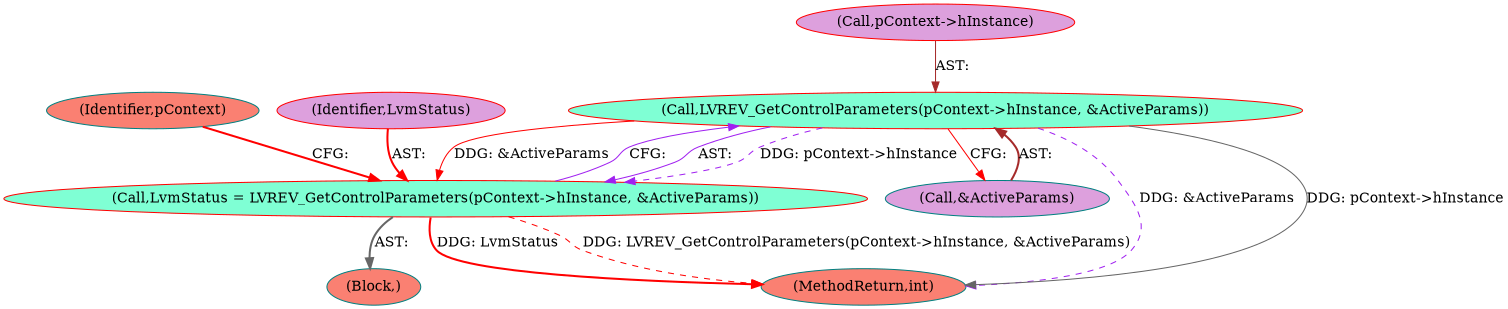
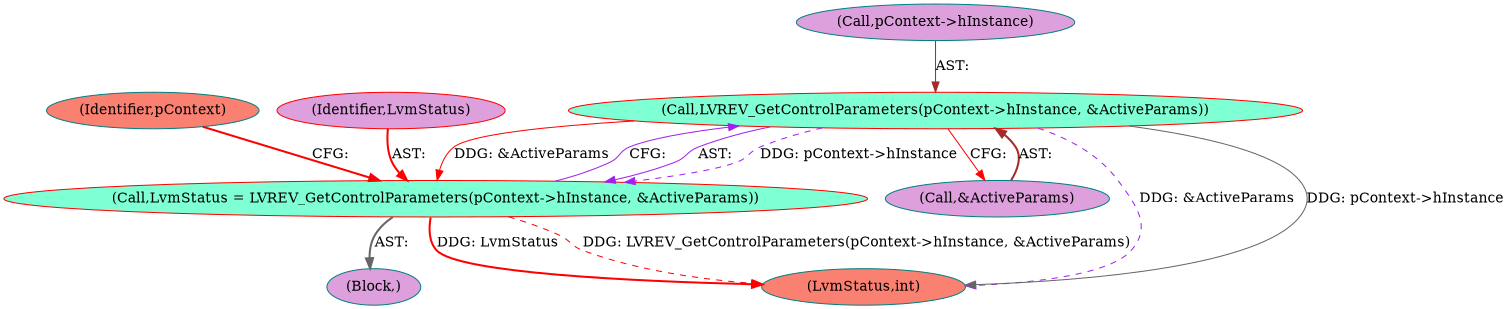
(936, 22) -> (936, 22)
(374, 287) -> (374, 287)
(864, 287) -> (864, 287)
